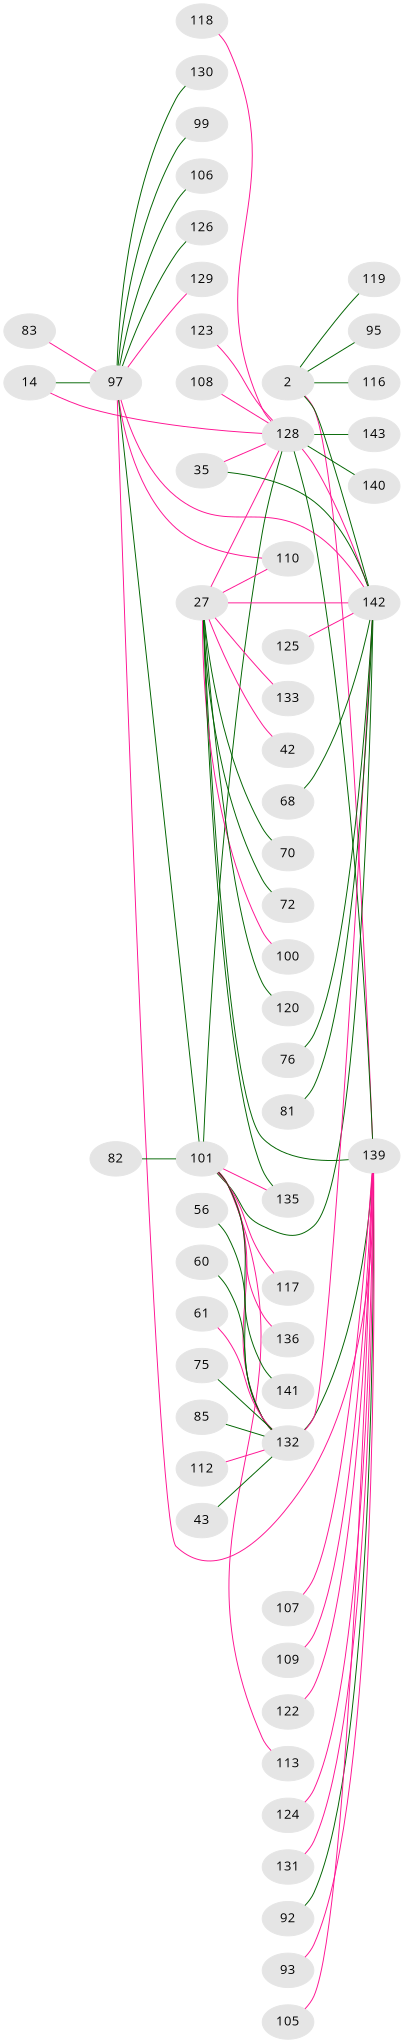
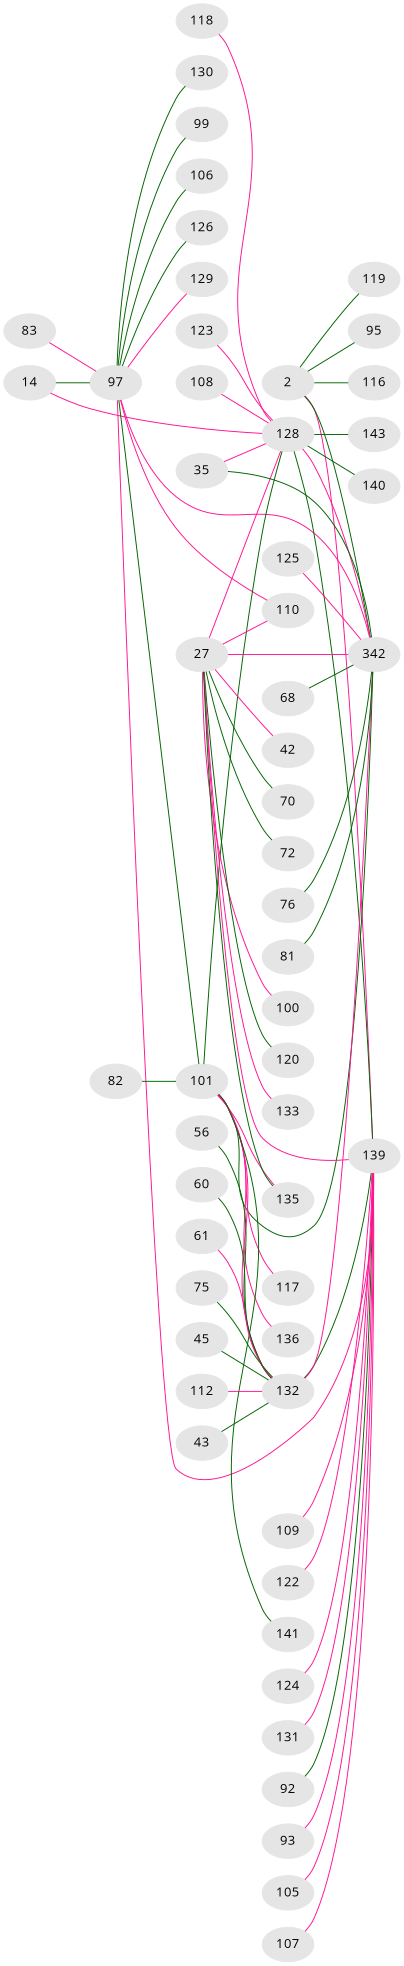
(374, 603) -> (374, 655)
(223, 927) -> (226, 953)
(202, 1417) -> (202, 1340)
(288, 1764) -> none
